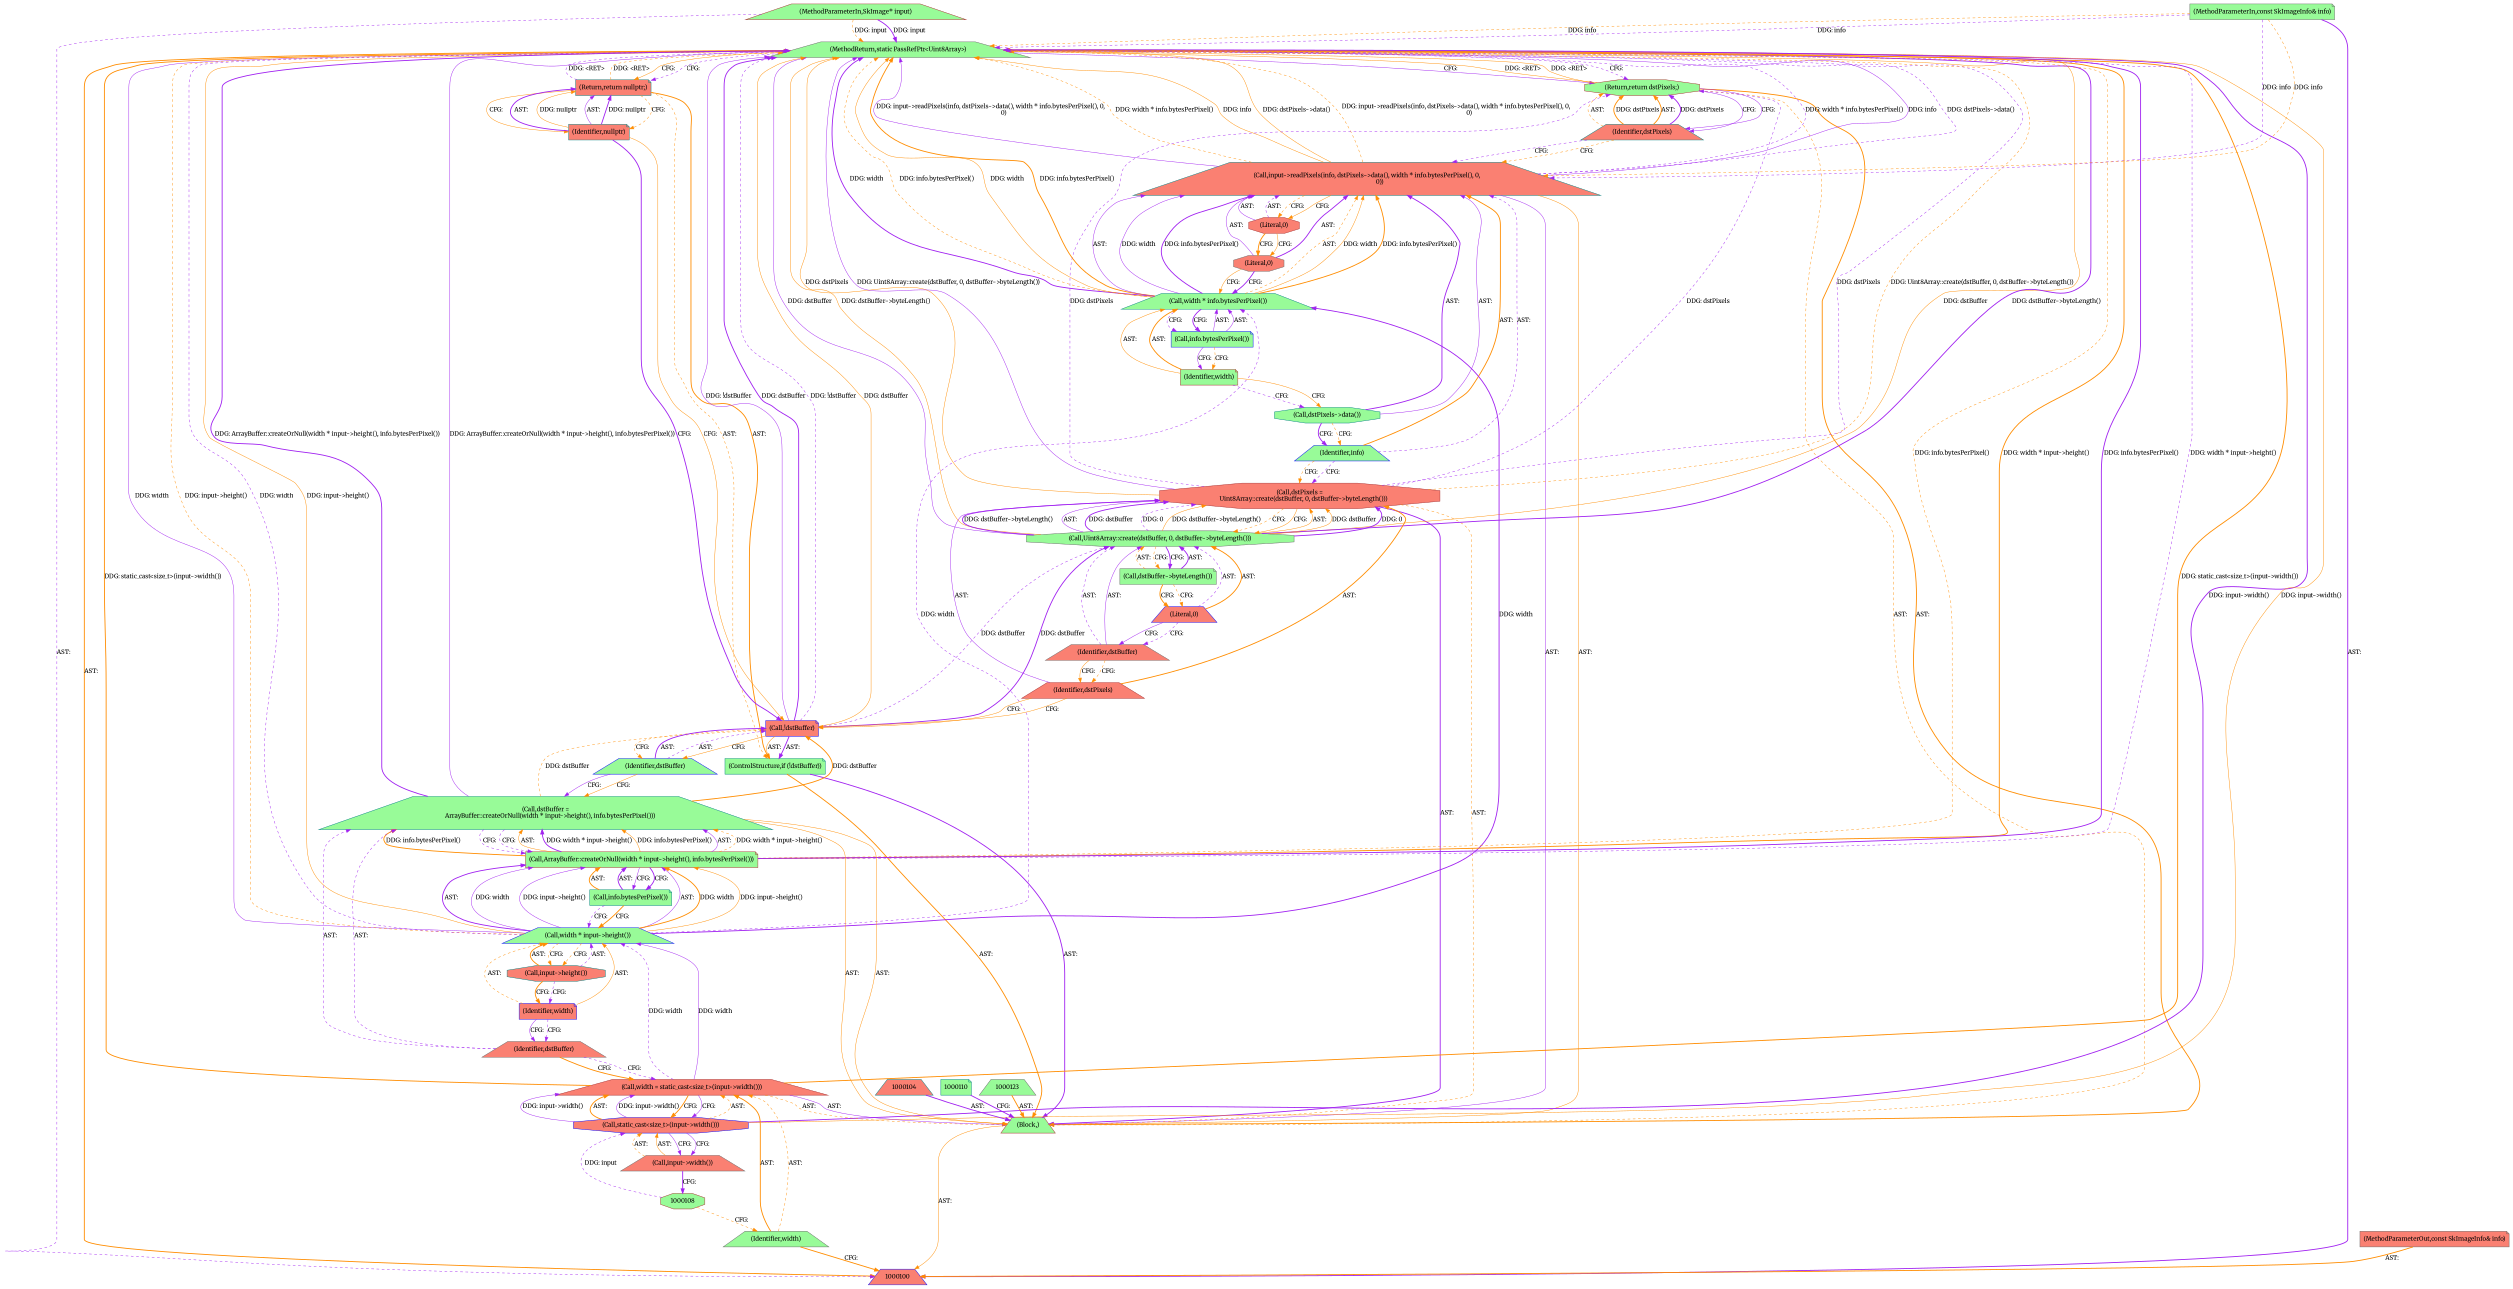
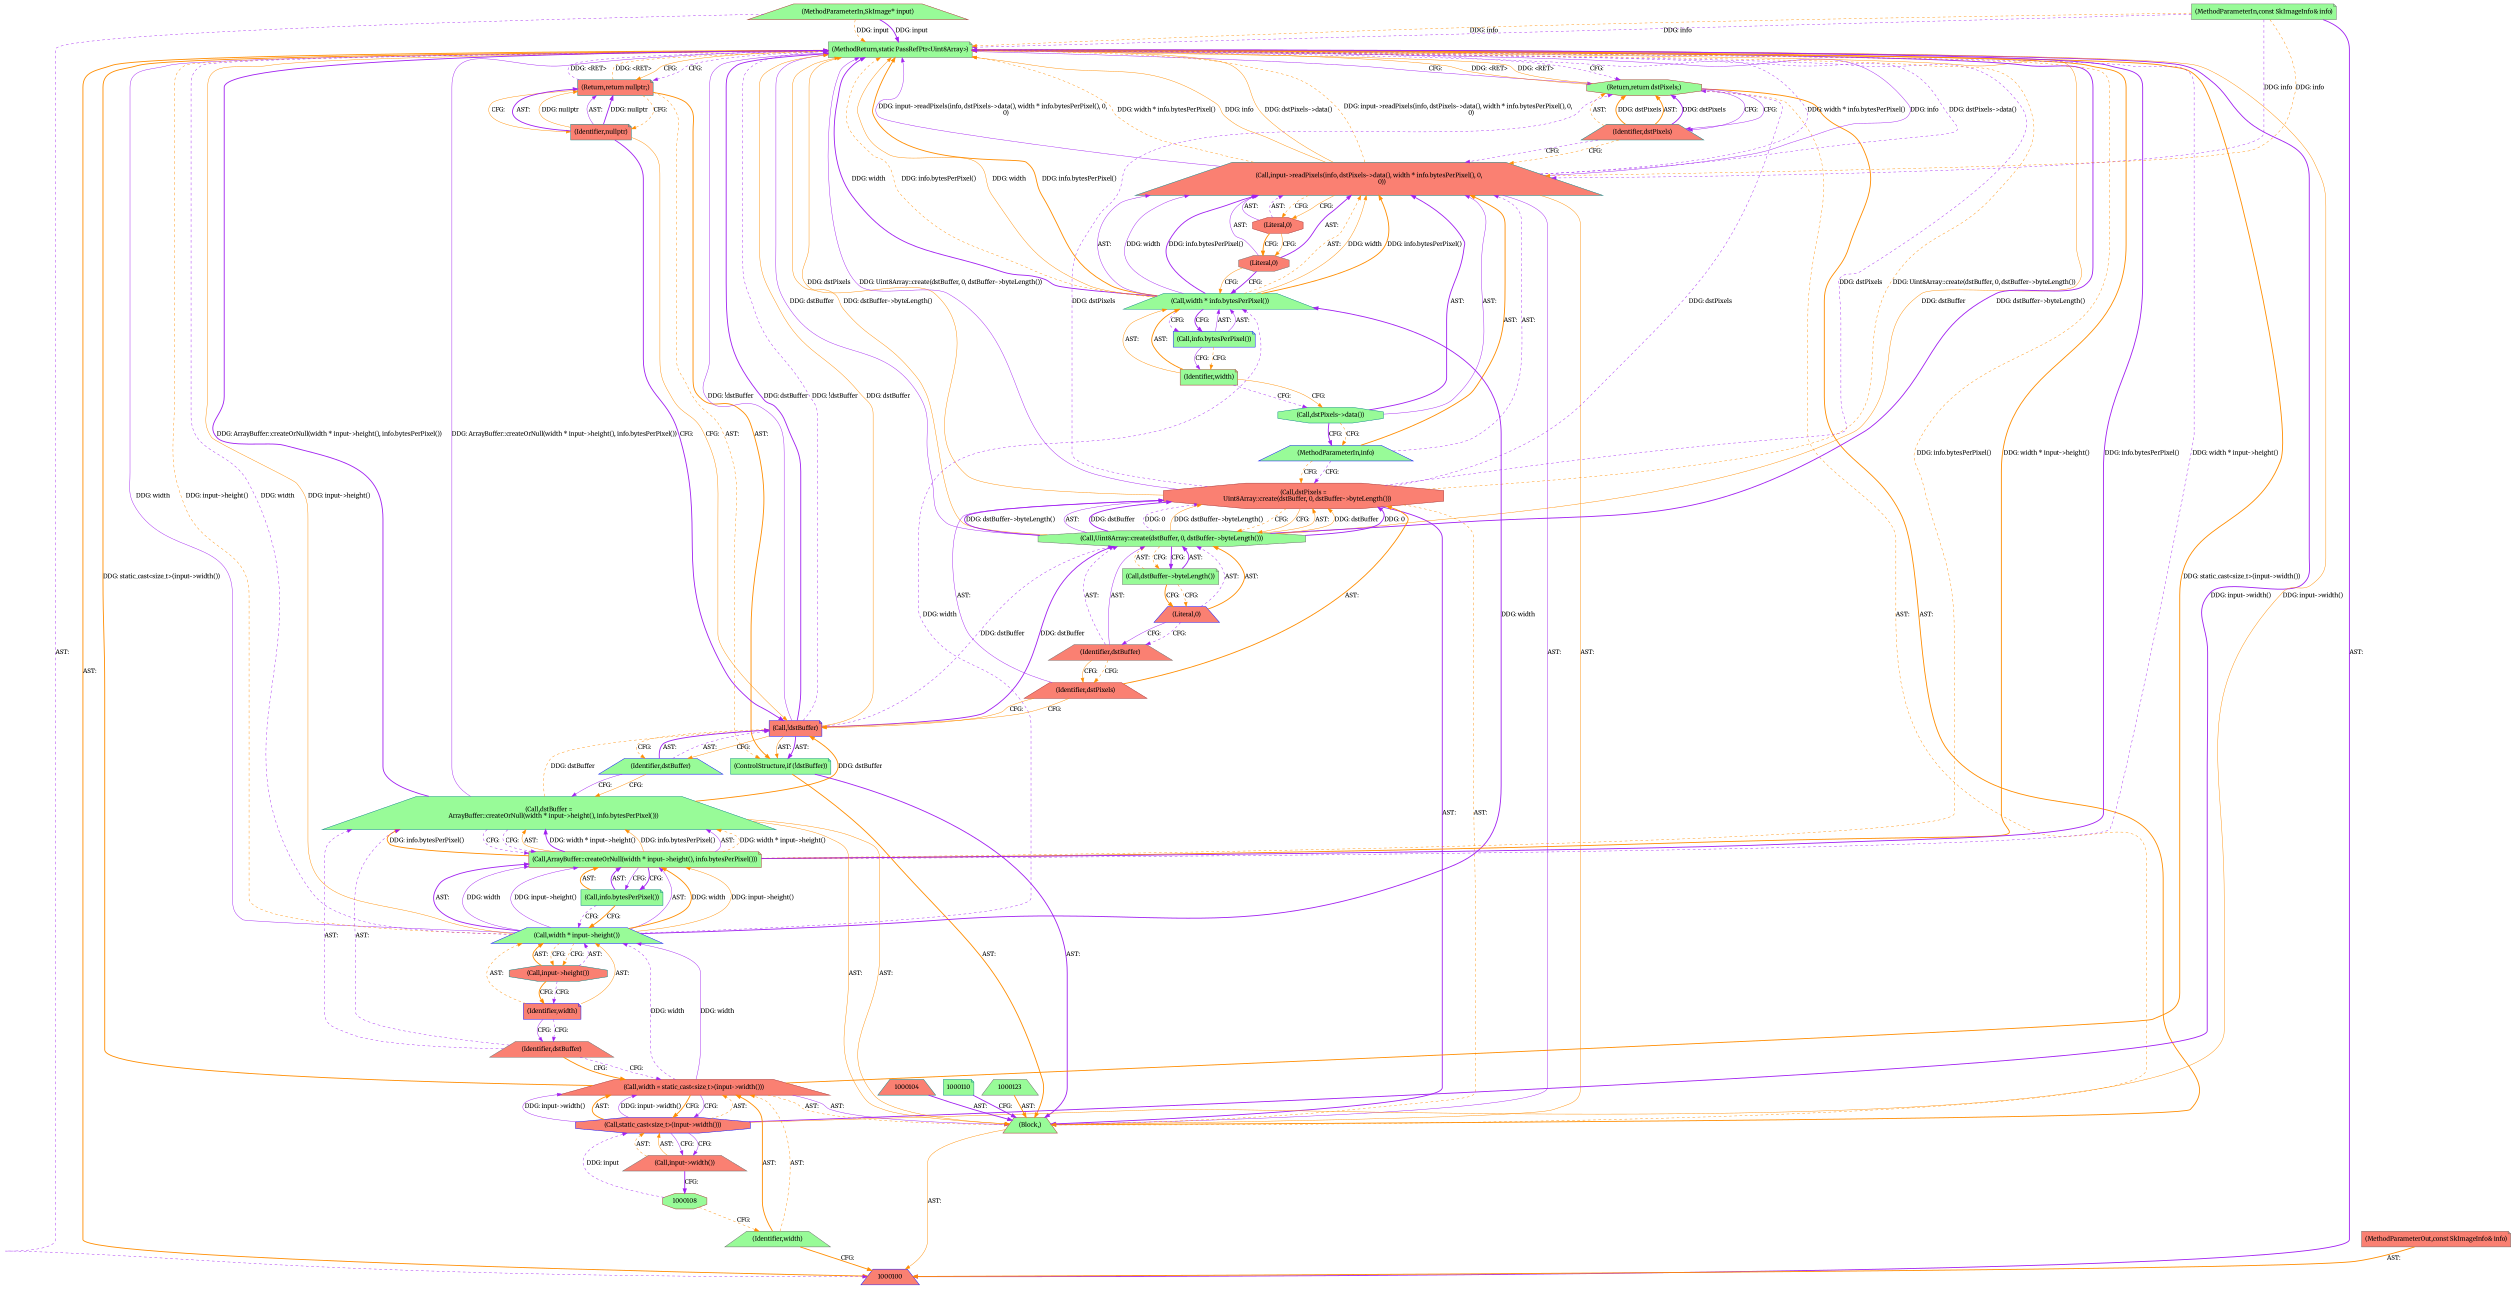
(898, 50) -> (900, 50)
(1342, 453) -> (1336, 453)
